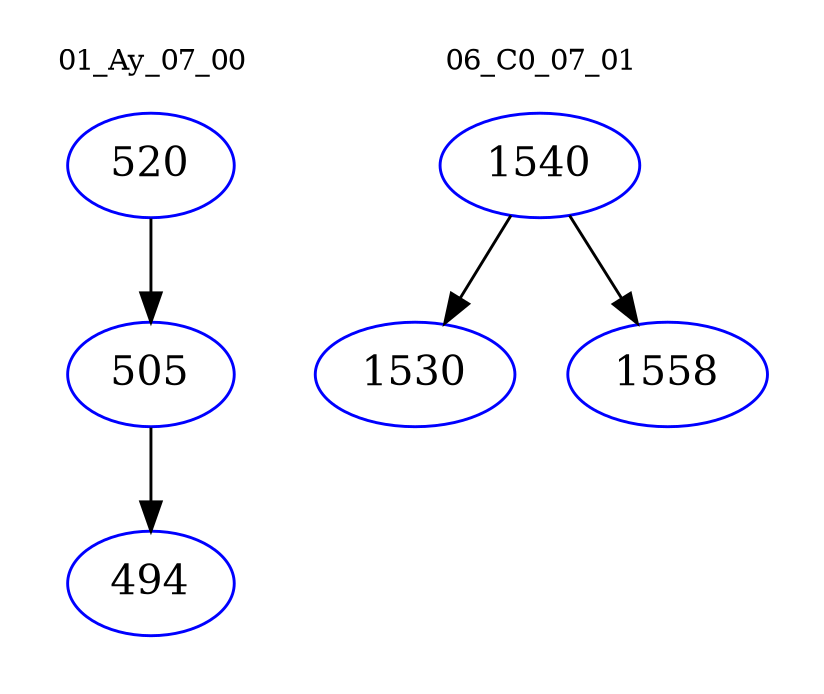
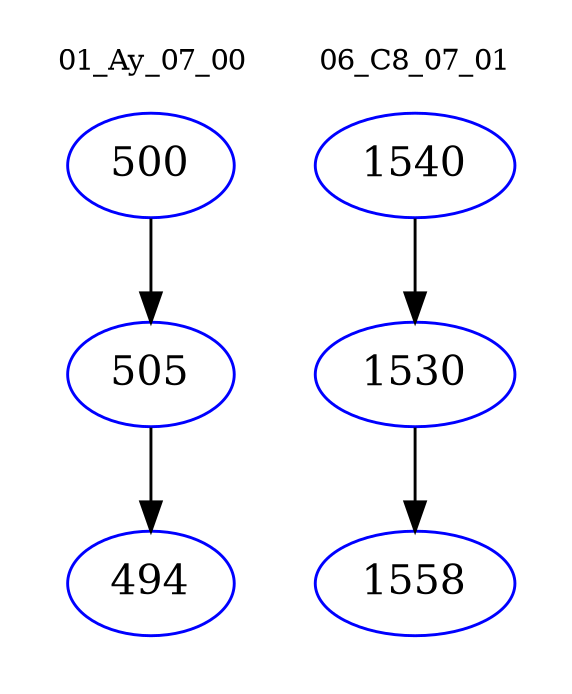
(541, 62) -> (415, 62)
(151, 165) -> (151, 165)
(596, 257) -> (415, 465)
